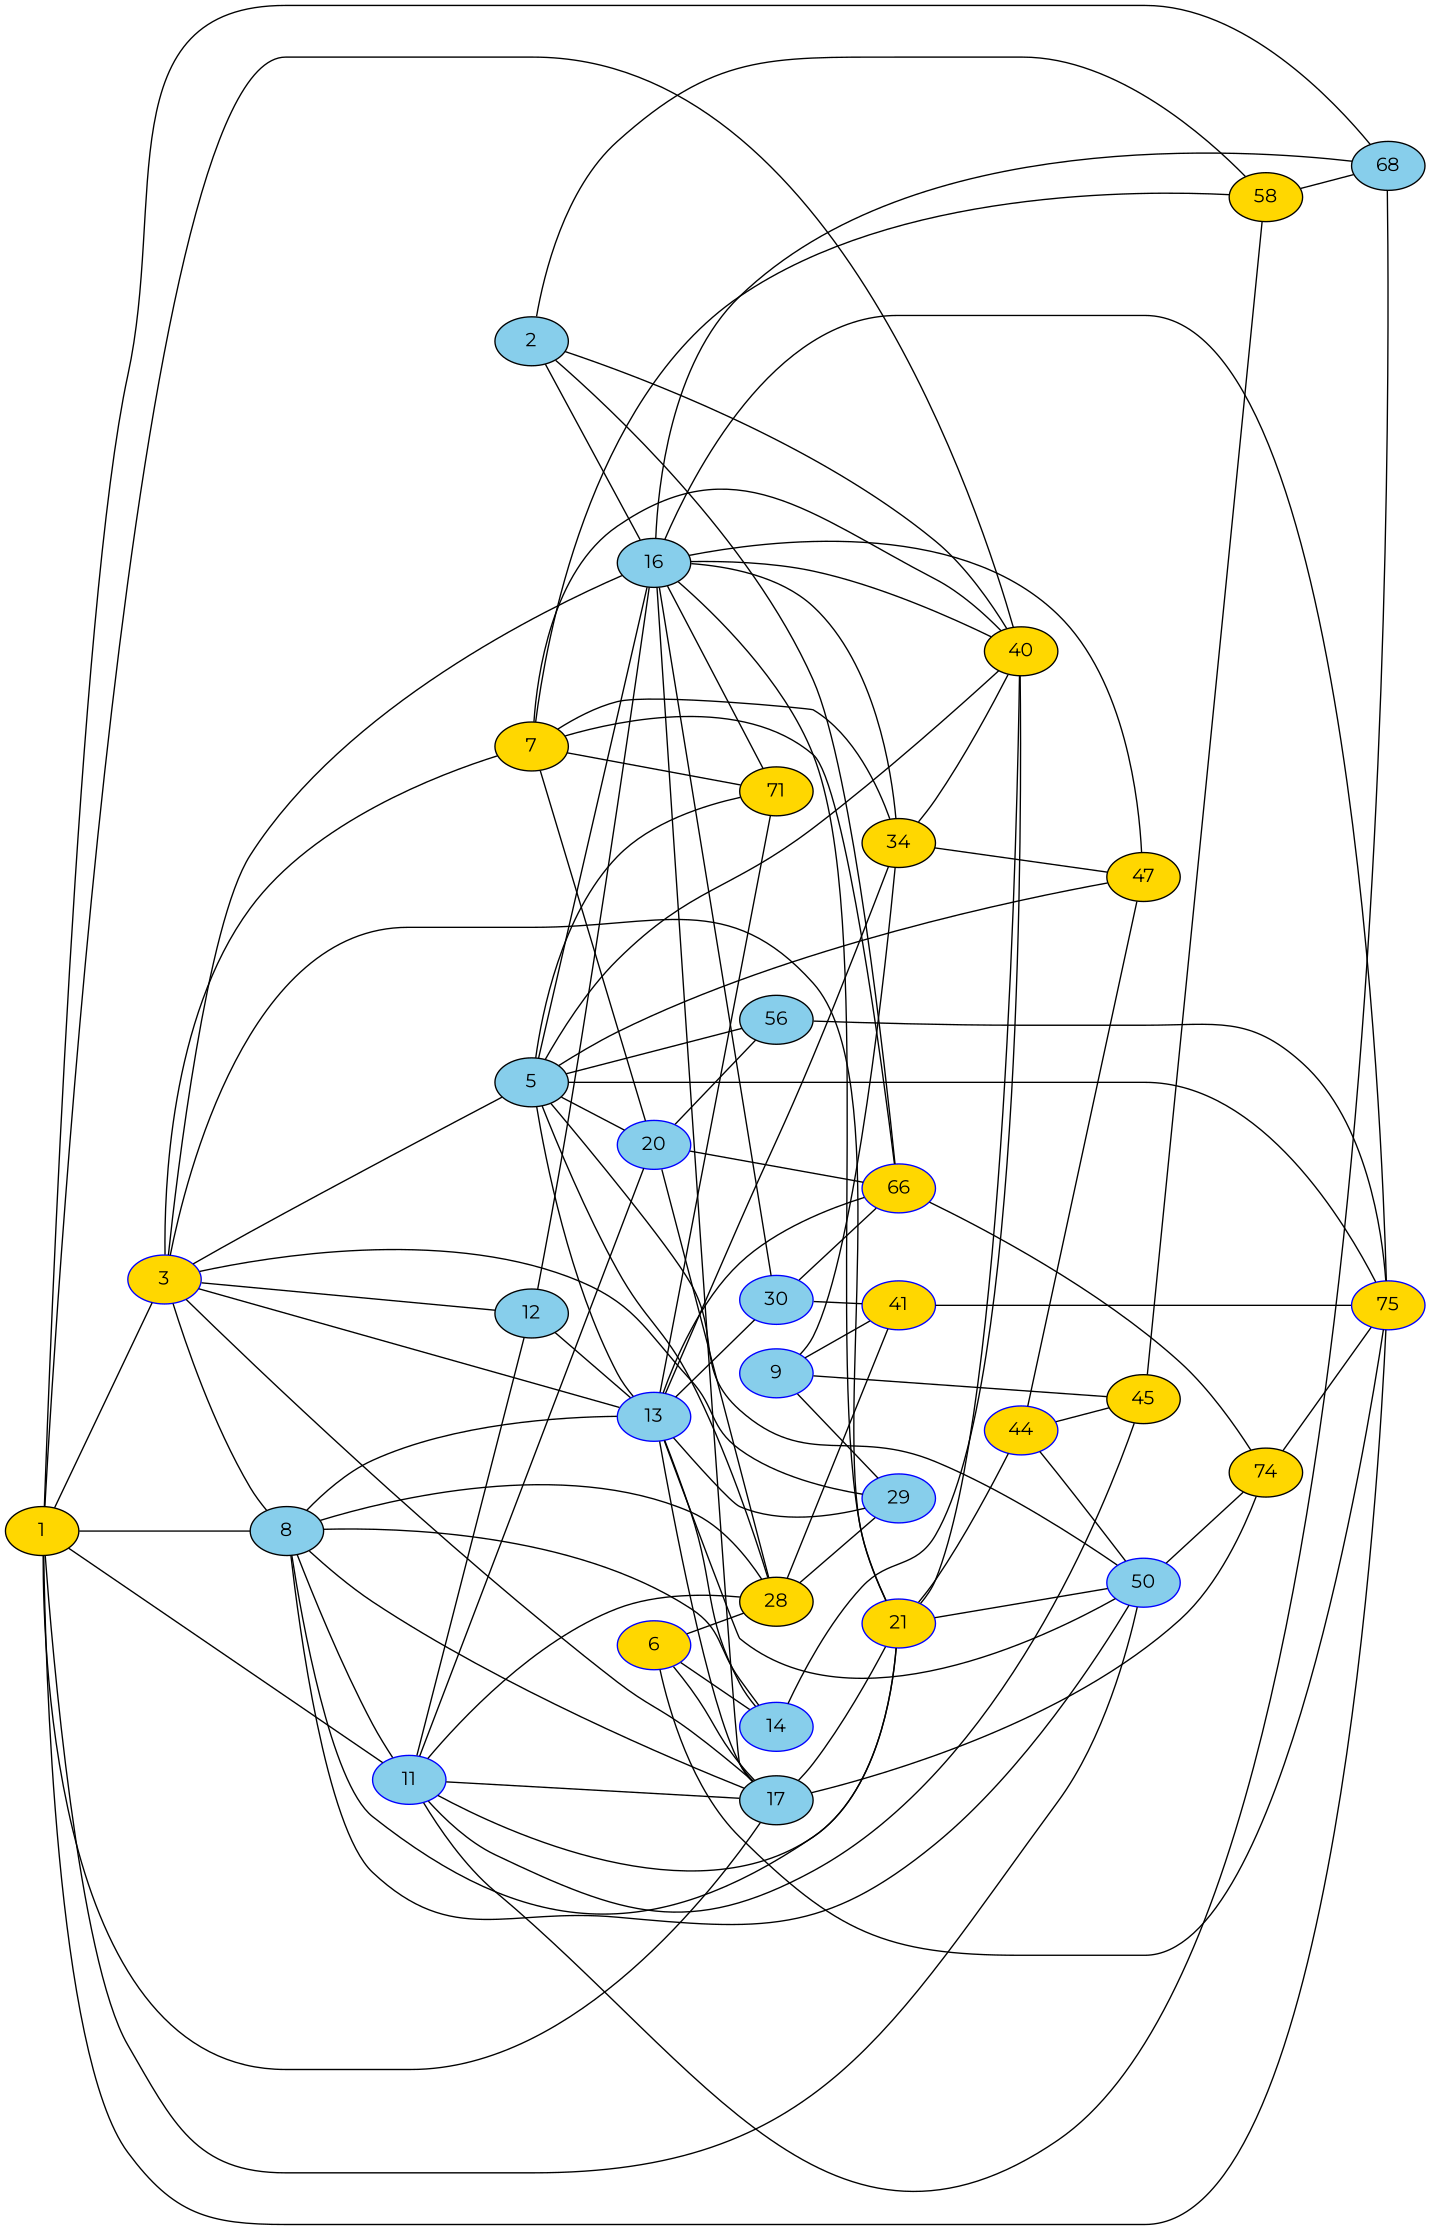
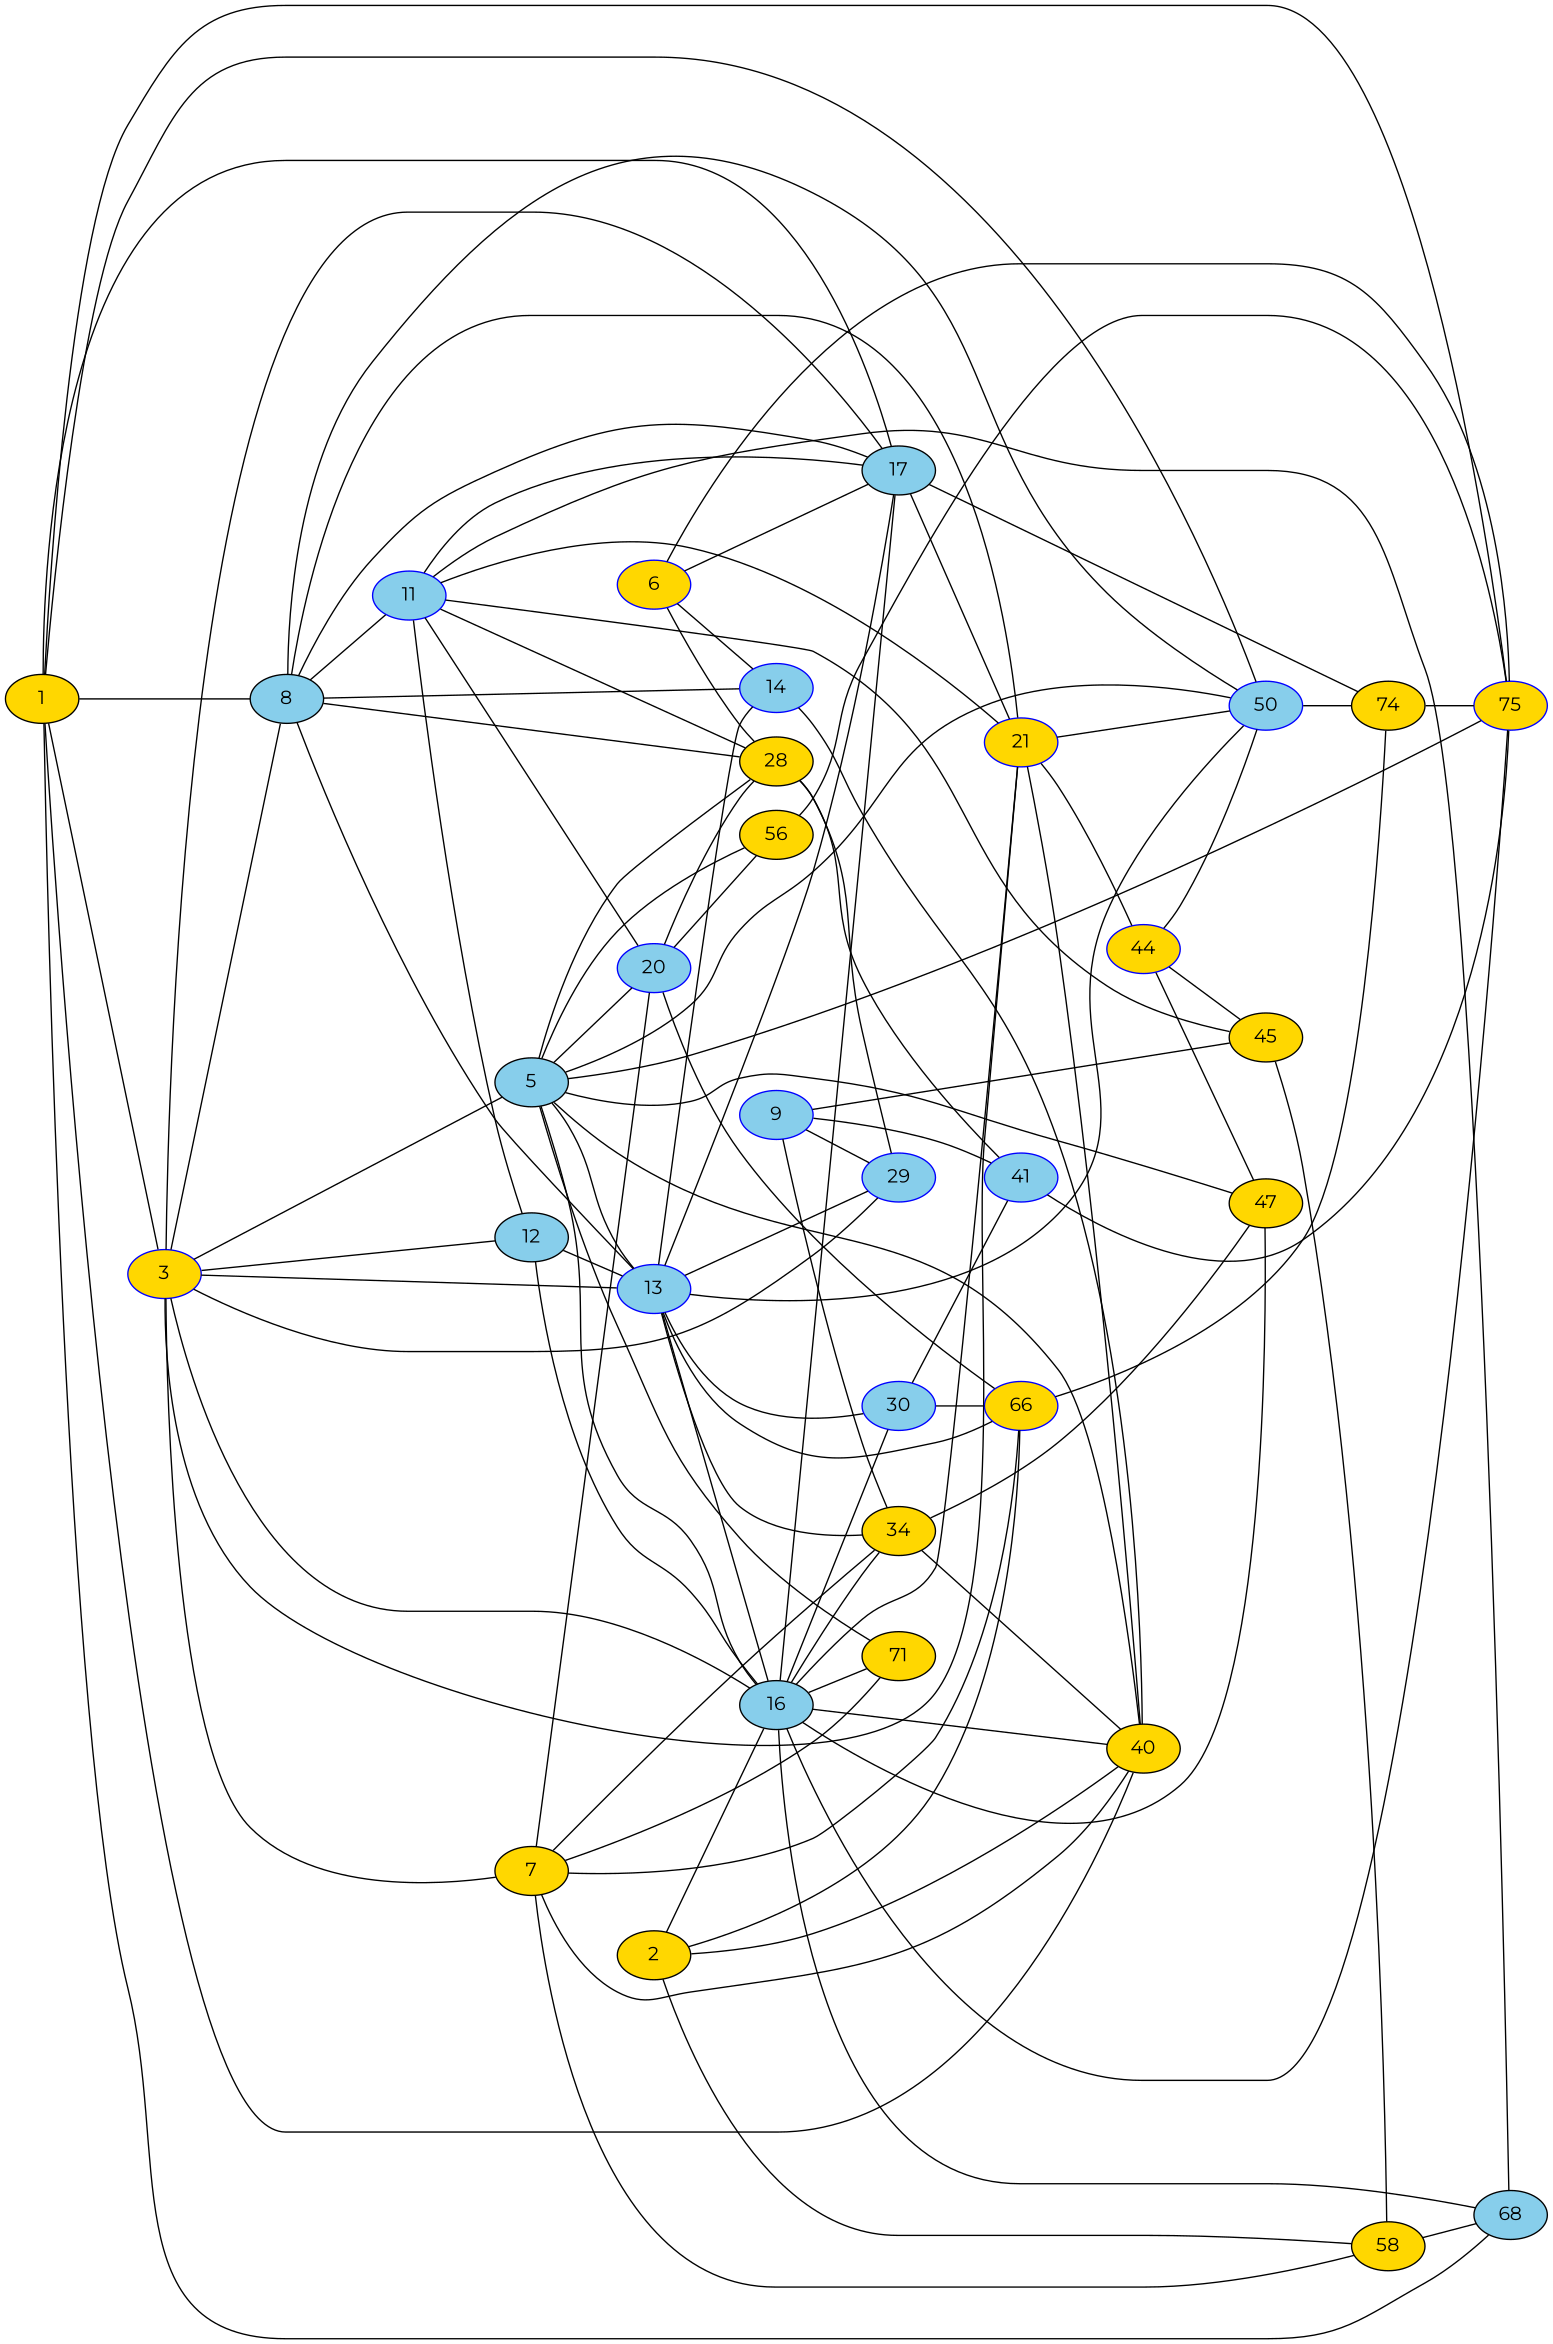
(532, 341) -> (654, 1955)
(776, 1020) -> (776, 835)
(715, 1104) -> (713, 1488)
(899, 1305) -> (1021, 1178)
(226, 1655) -> none
